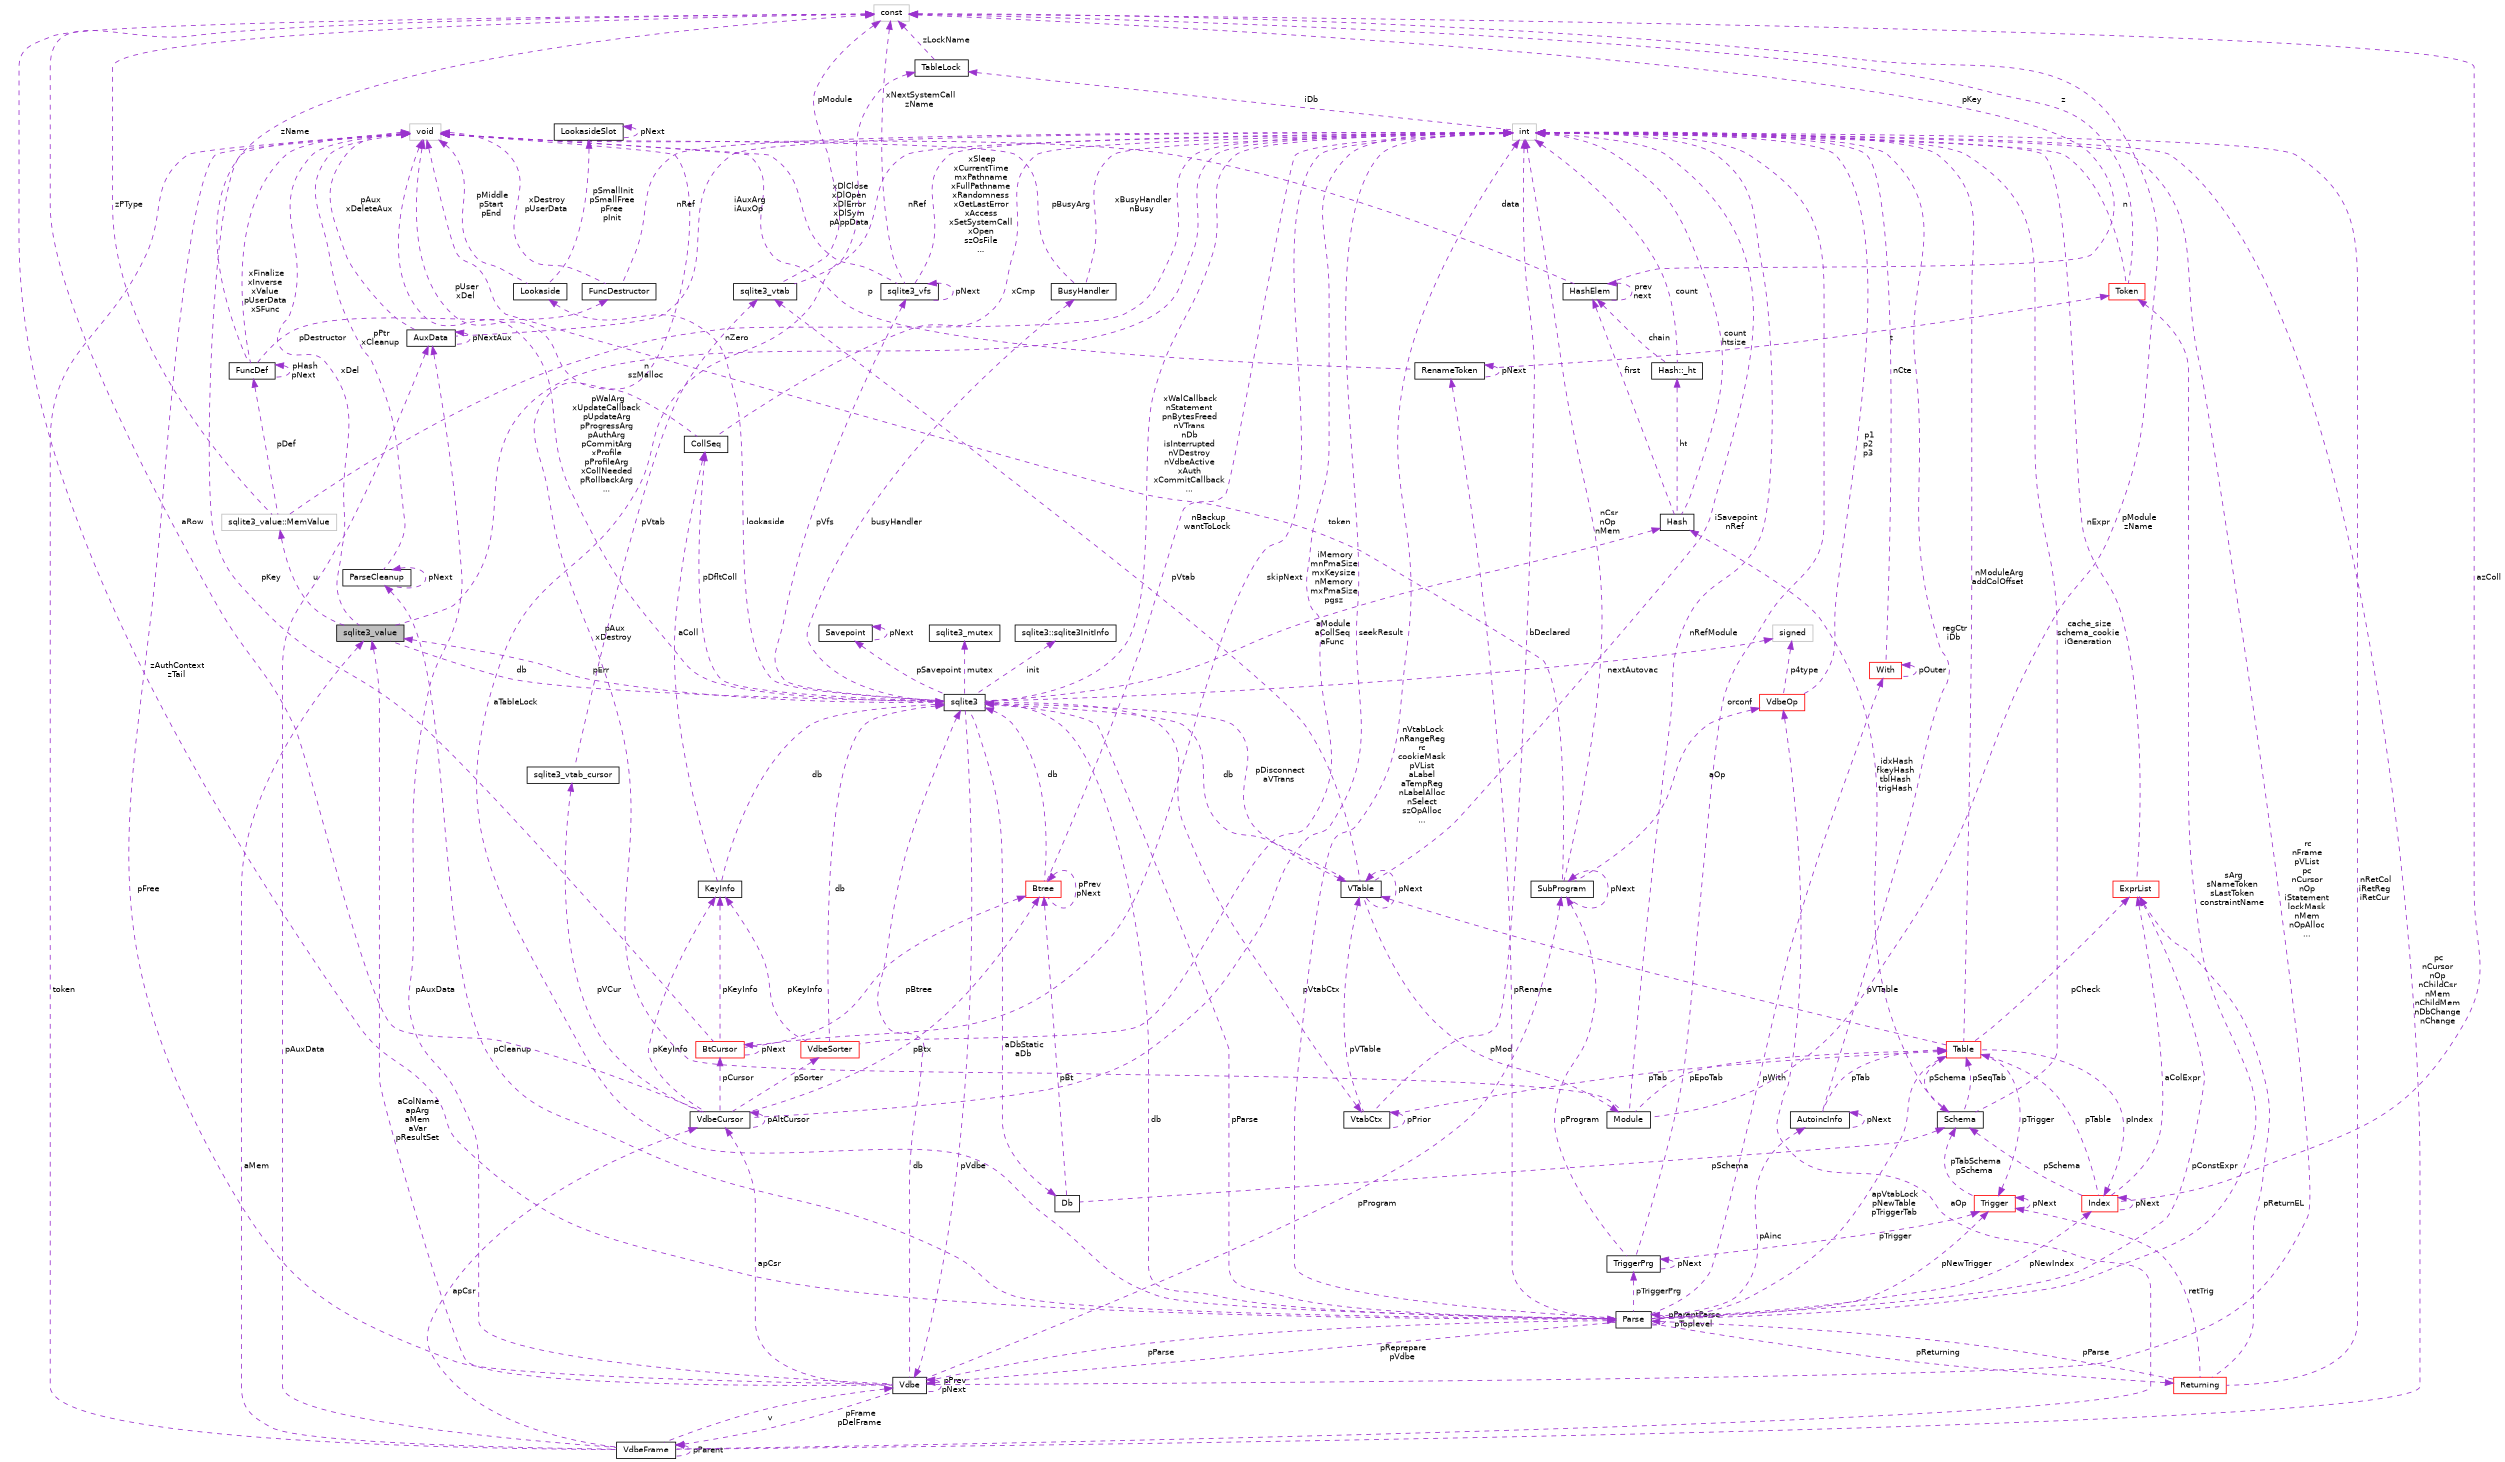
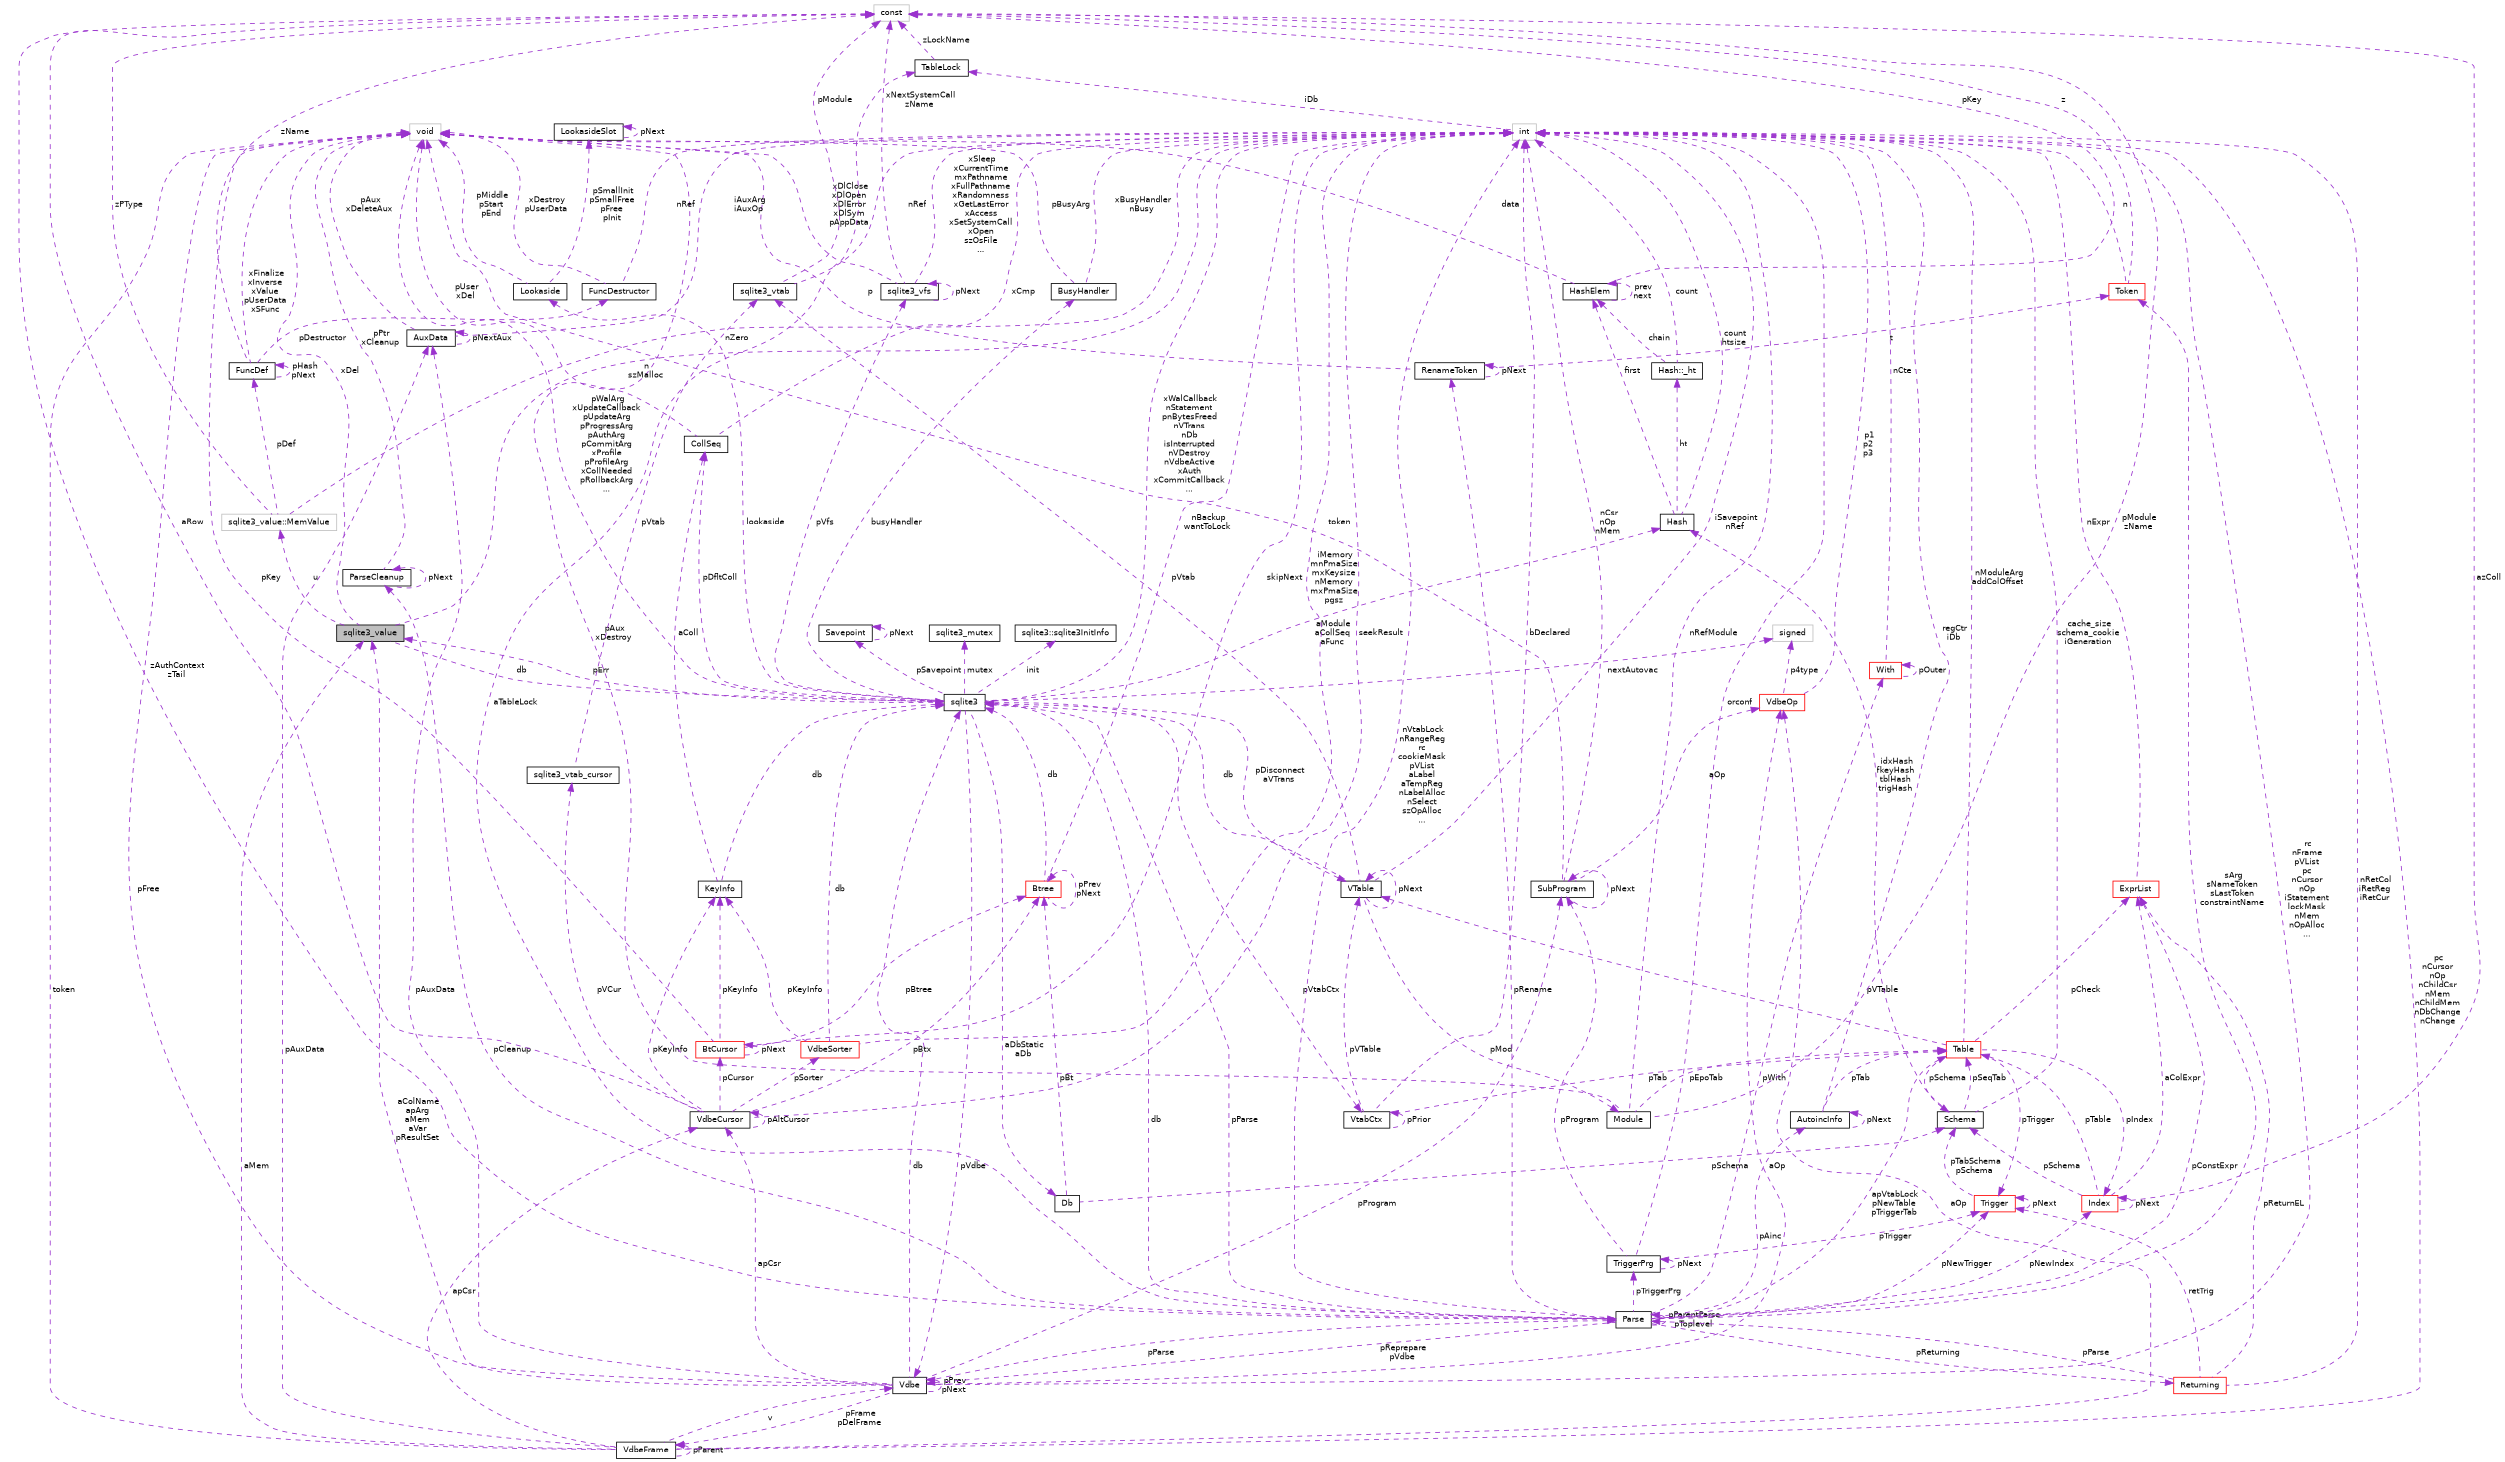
none -> (1647, 1347)
